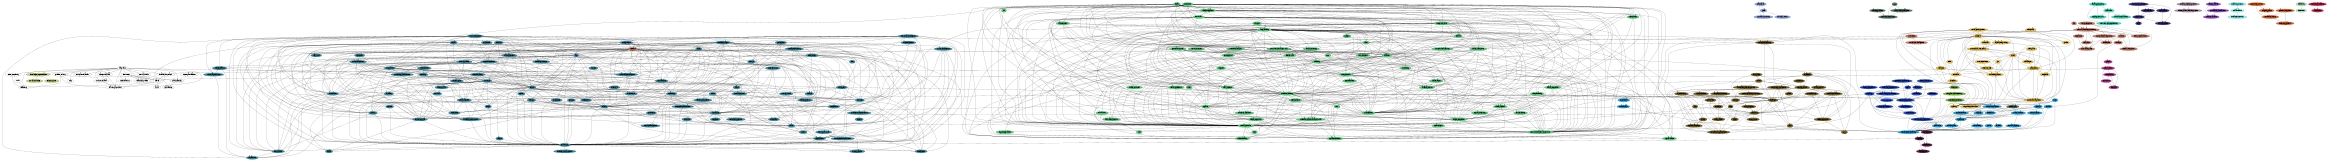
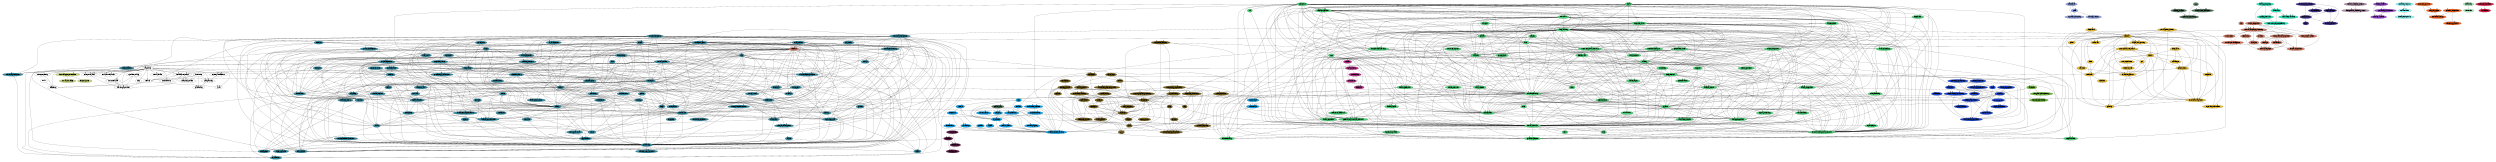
none -> (1746, 68)
